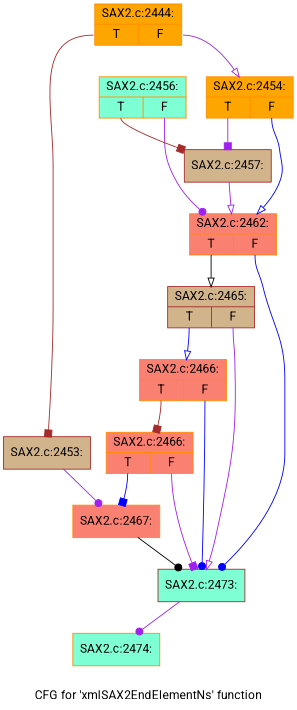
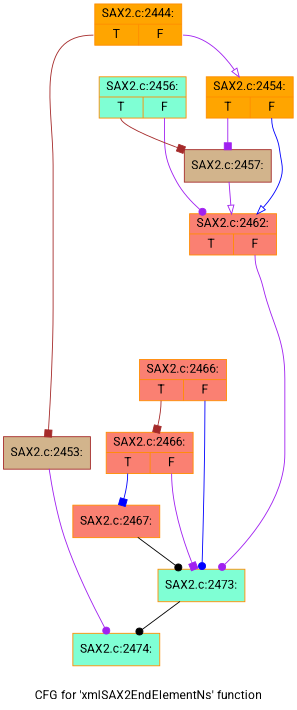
(211, 307) -> none
(285, 417) -> (285, 417)
(80, 485) -> (69, 551)
(201, 585) -> (201, 585)
(161, 615) -> (161, 615)
